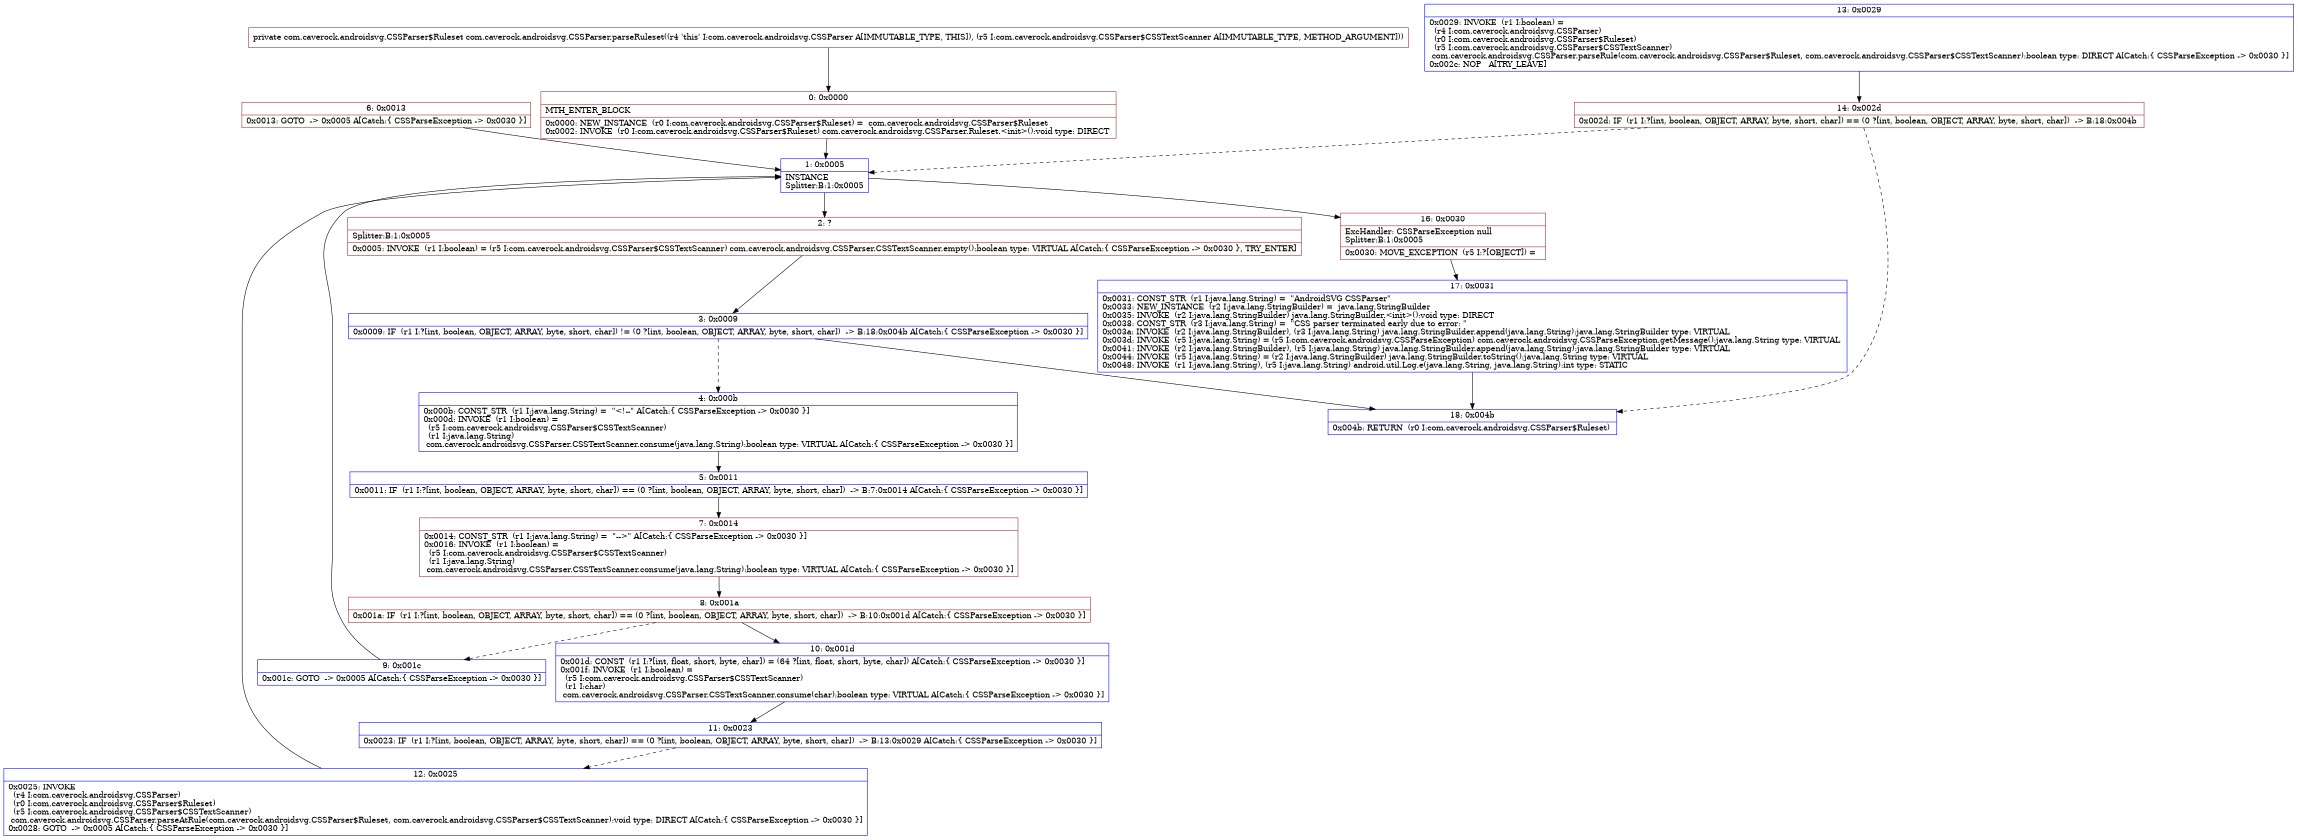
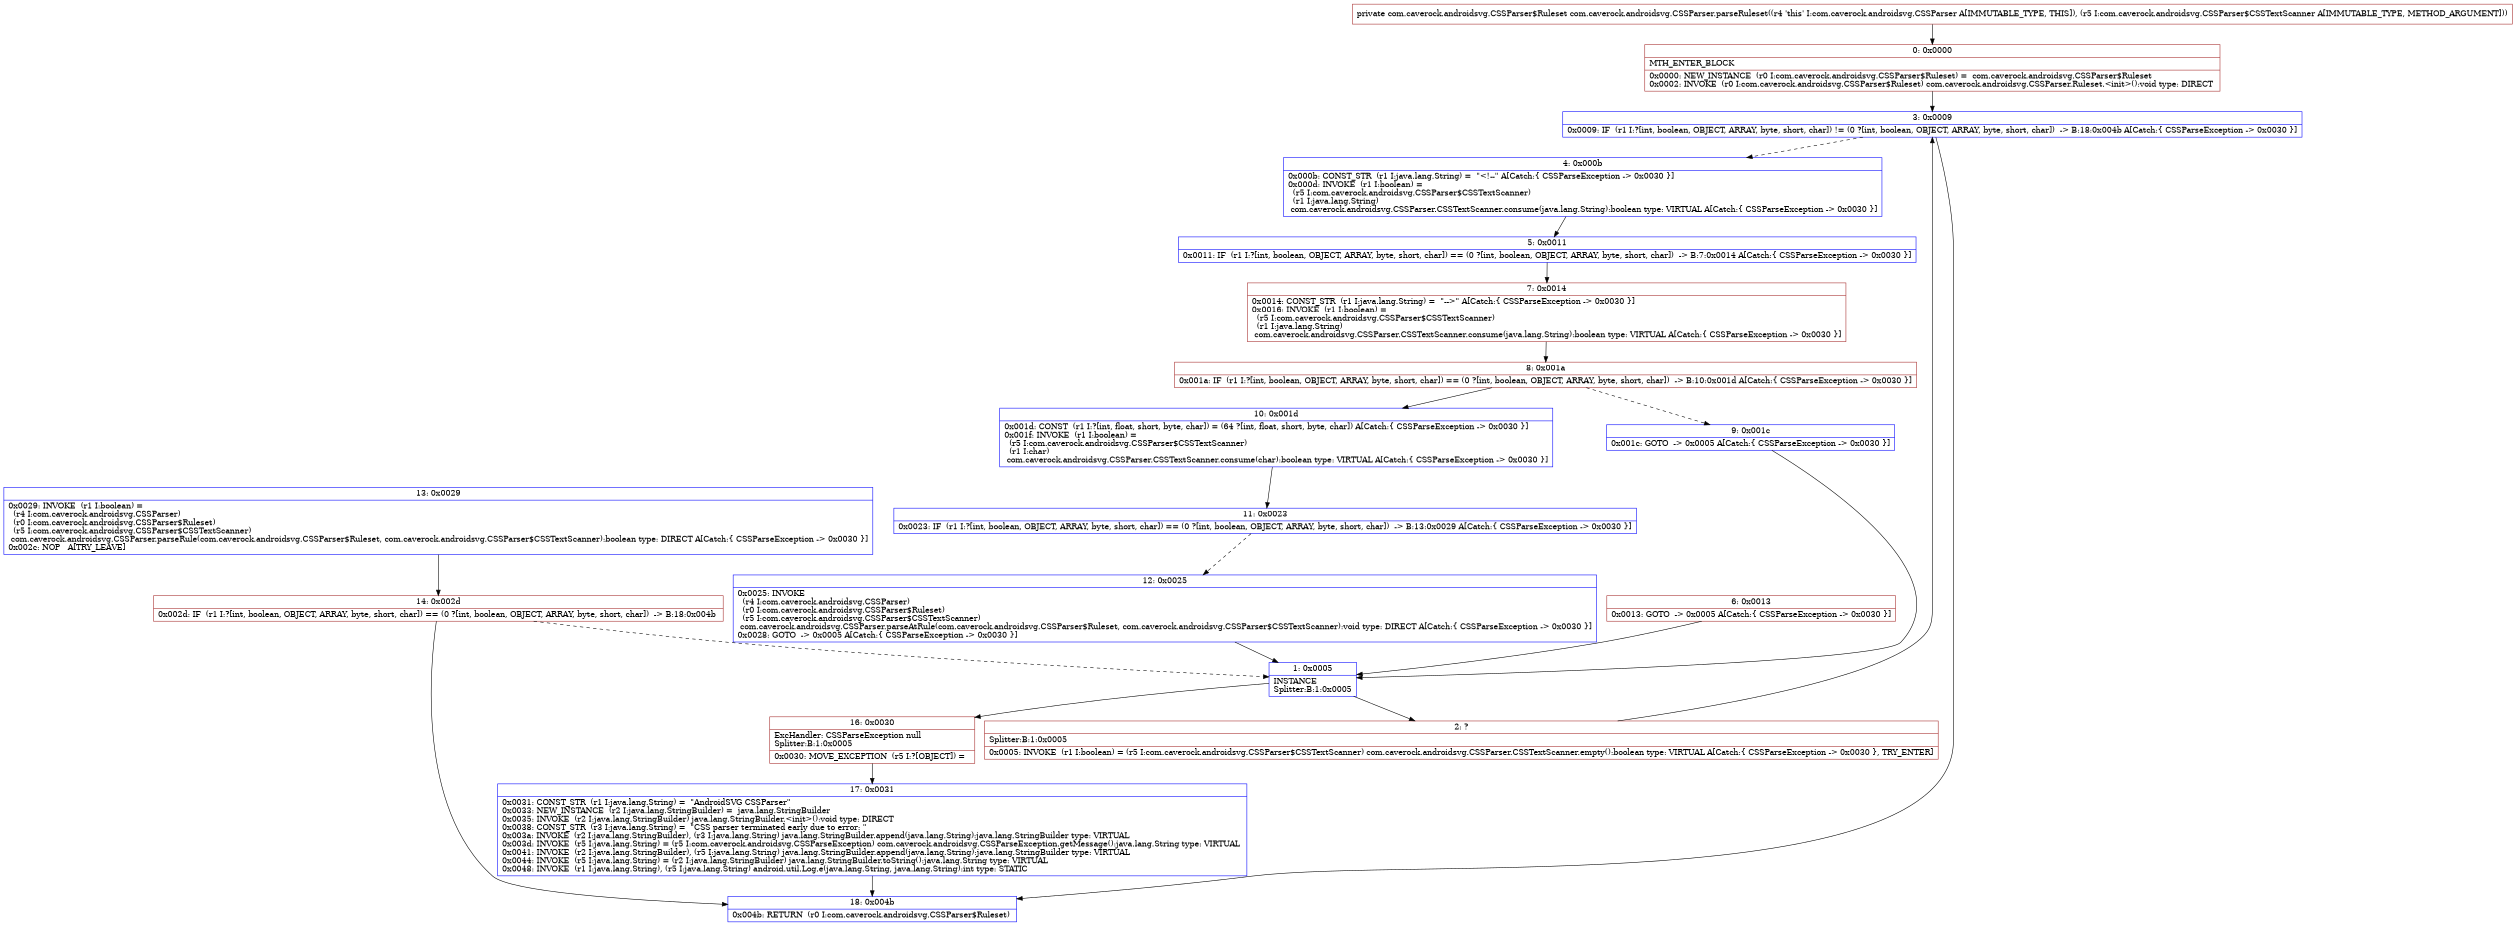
(827, 146) -> (1932, 99)
(1858, 364) -> (480, 862)
